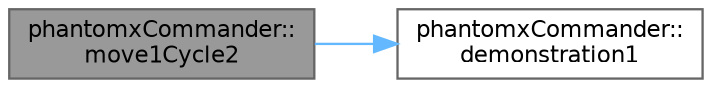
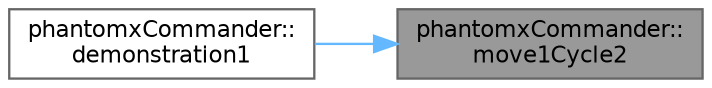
(344, 44) -> (344, 44)
